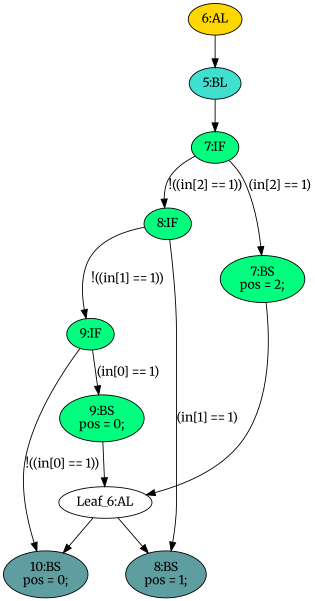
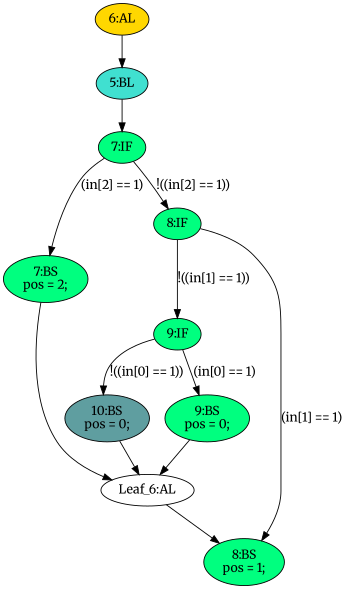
(81, 532) -> (127, 454)
(166, 574) -> (244, 562)
